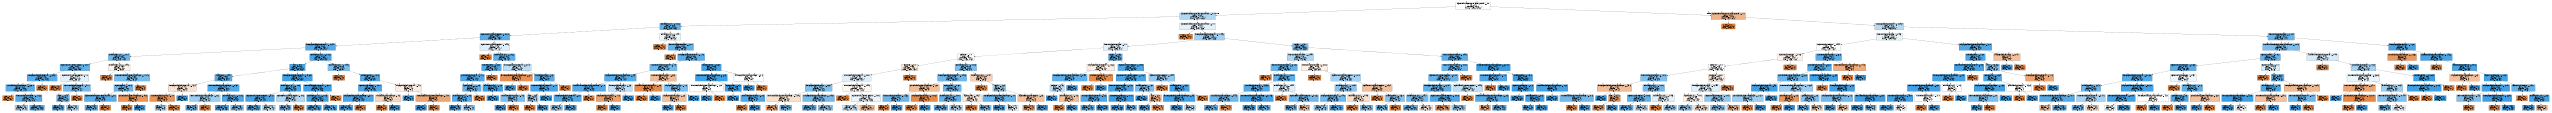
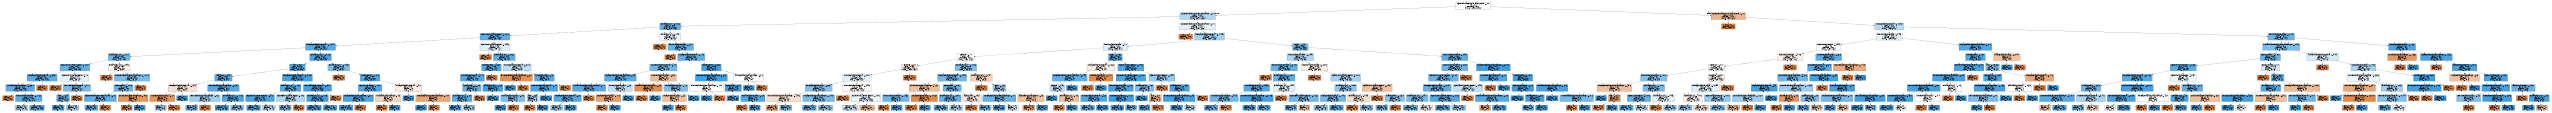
(1443, 108) -> (1443, 108)
